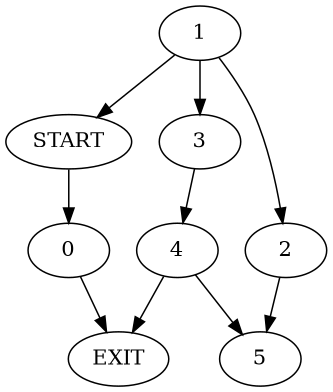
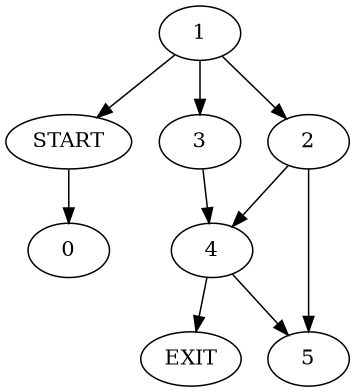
none -> (265, 191)
(90, 298) -> none
